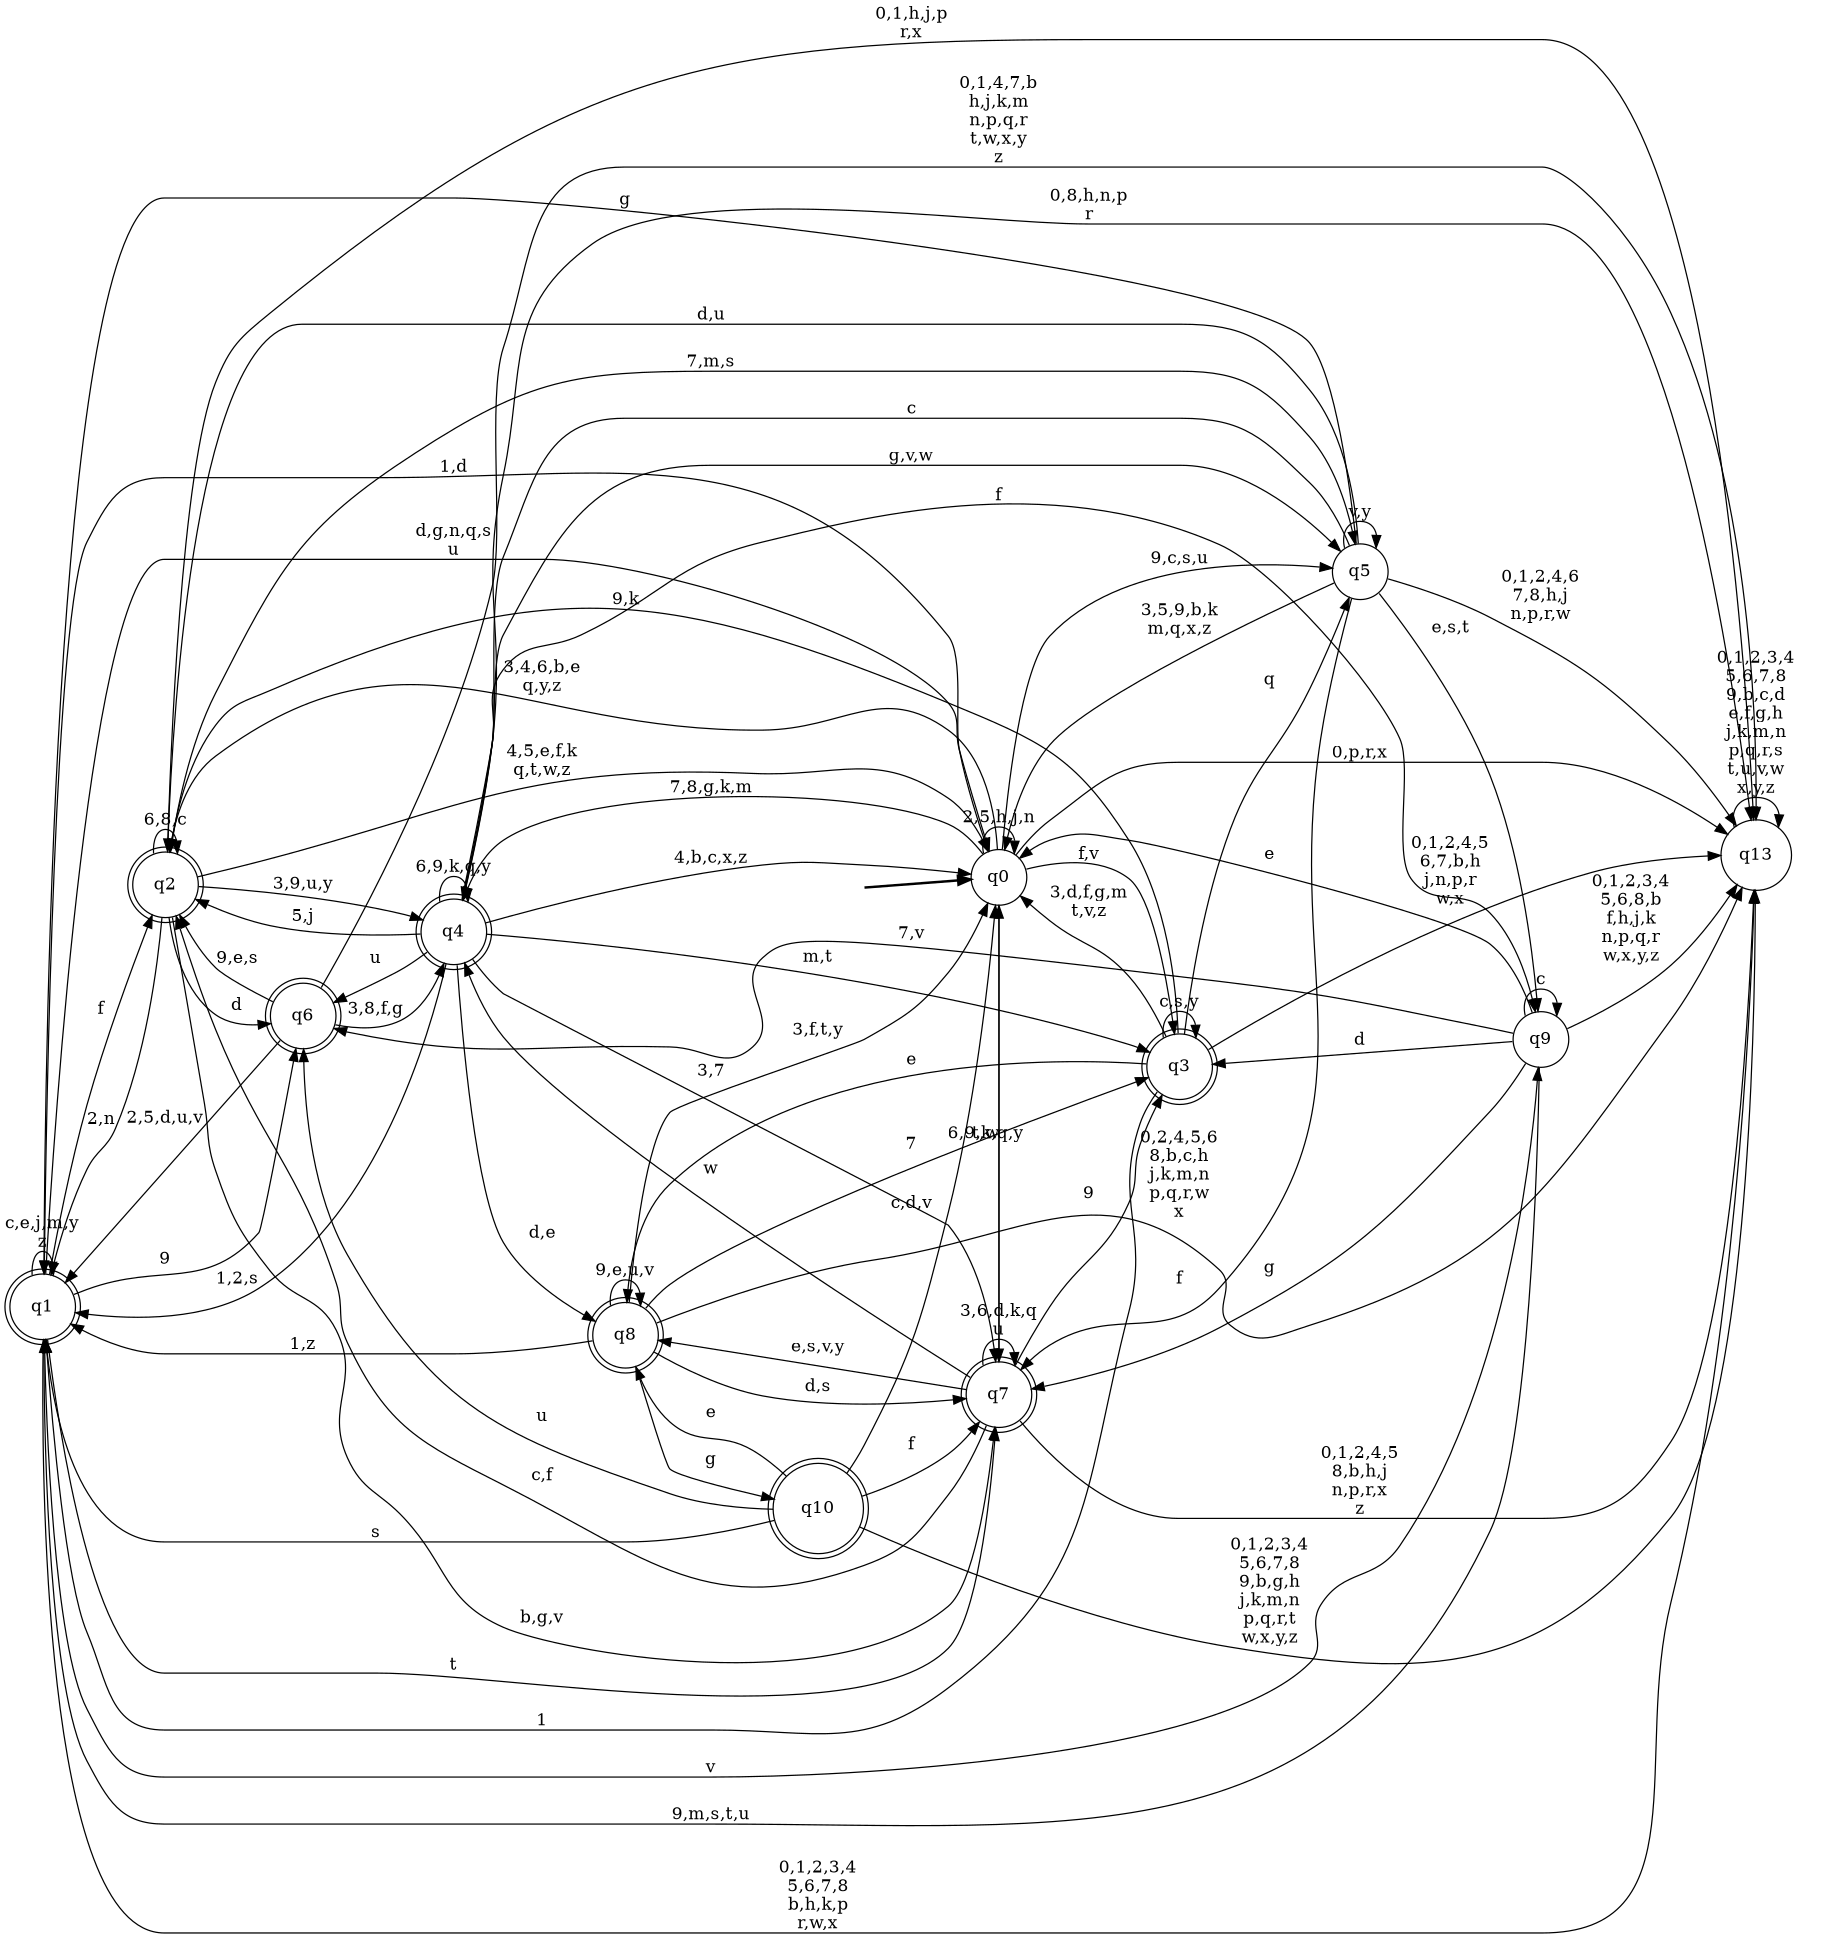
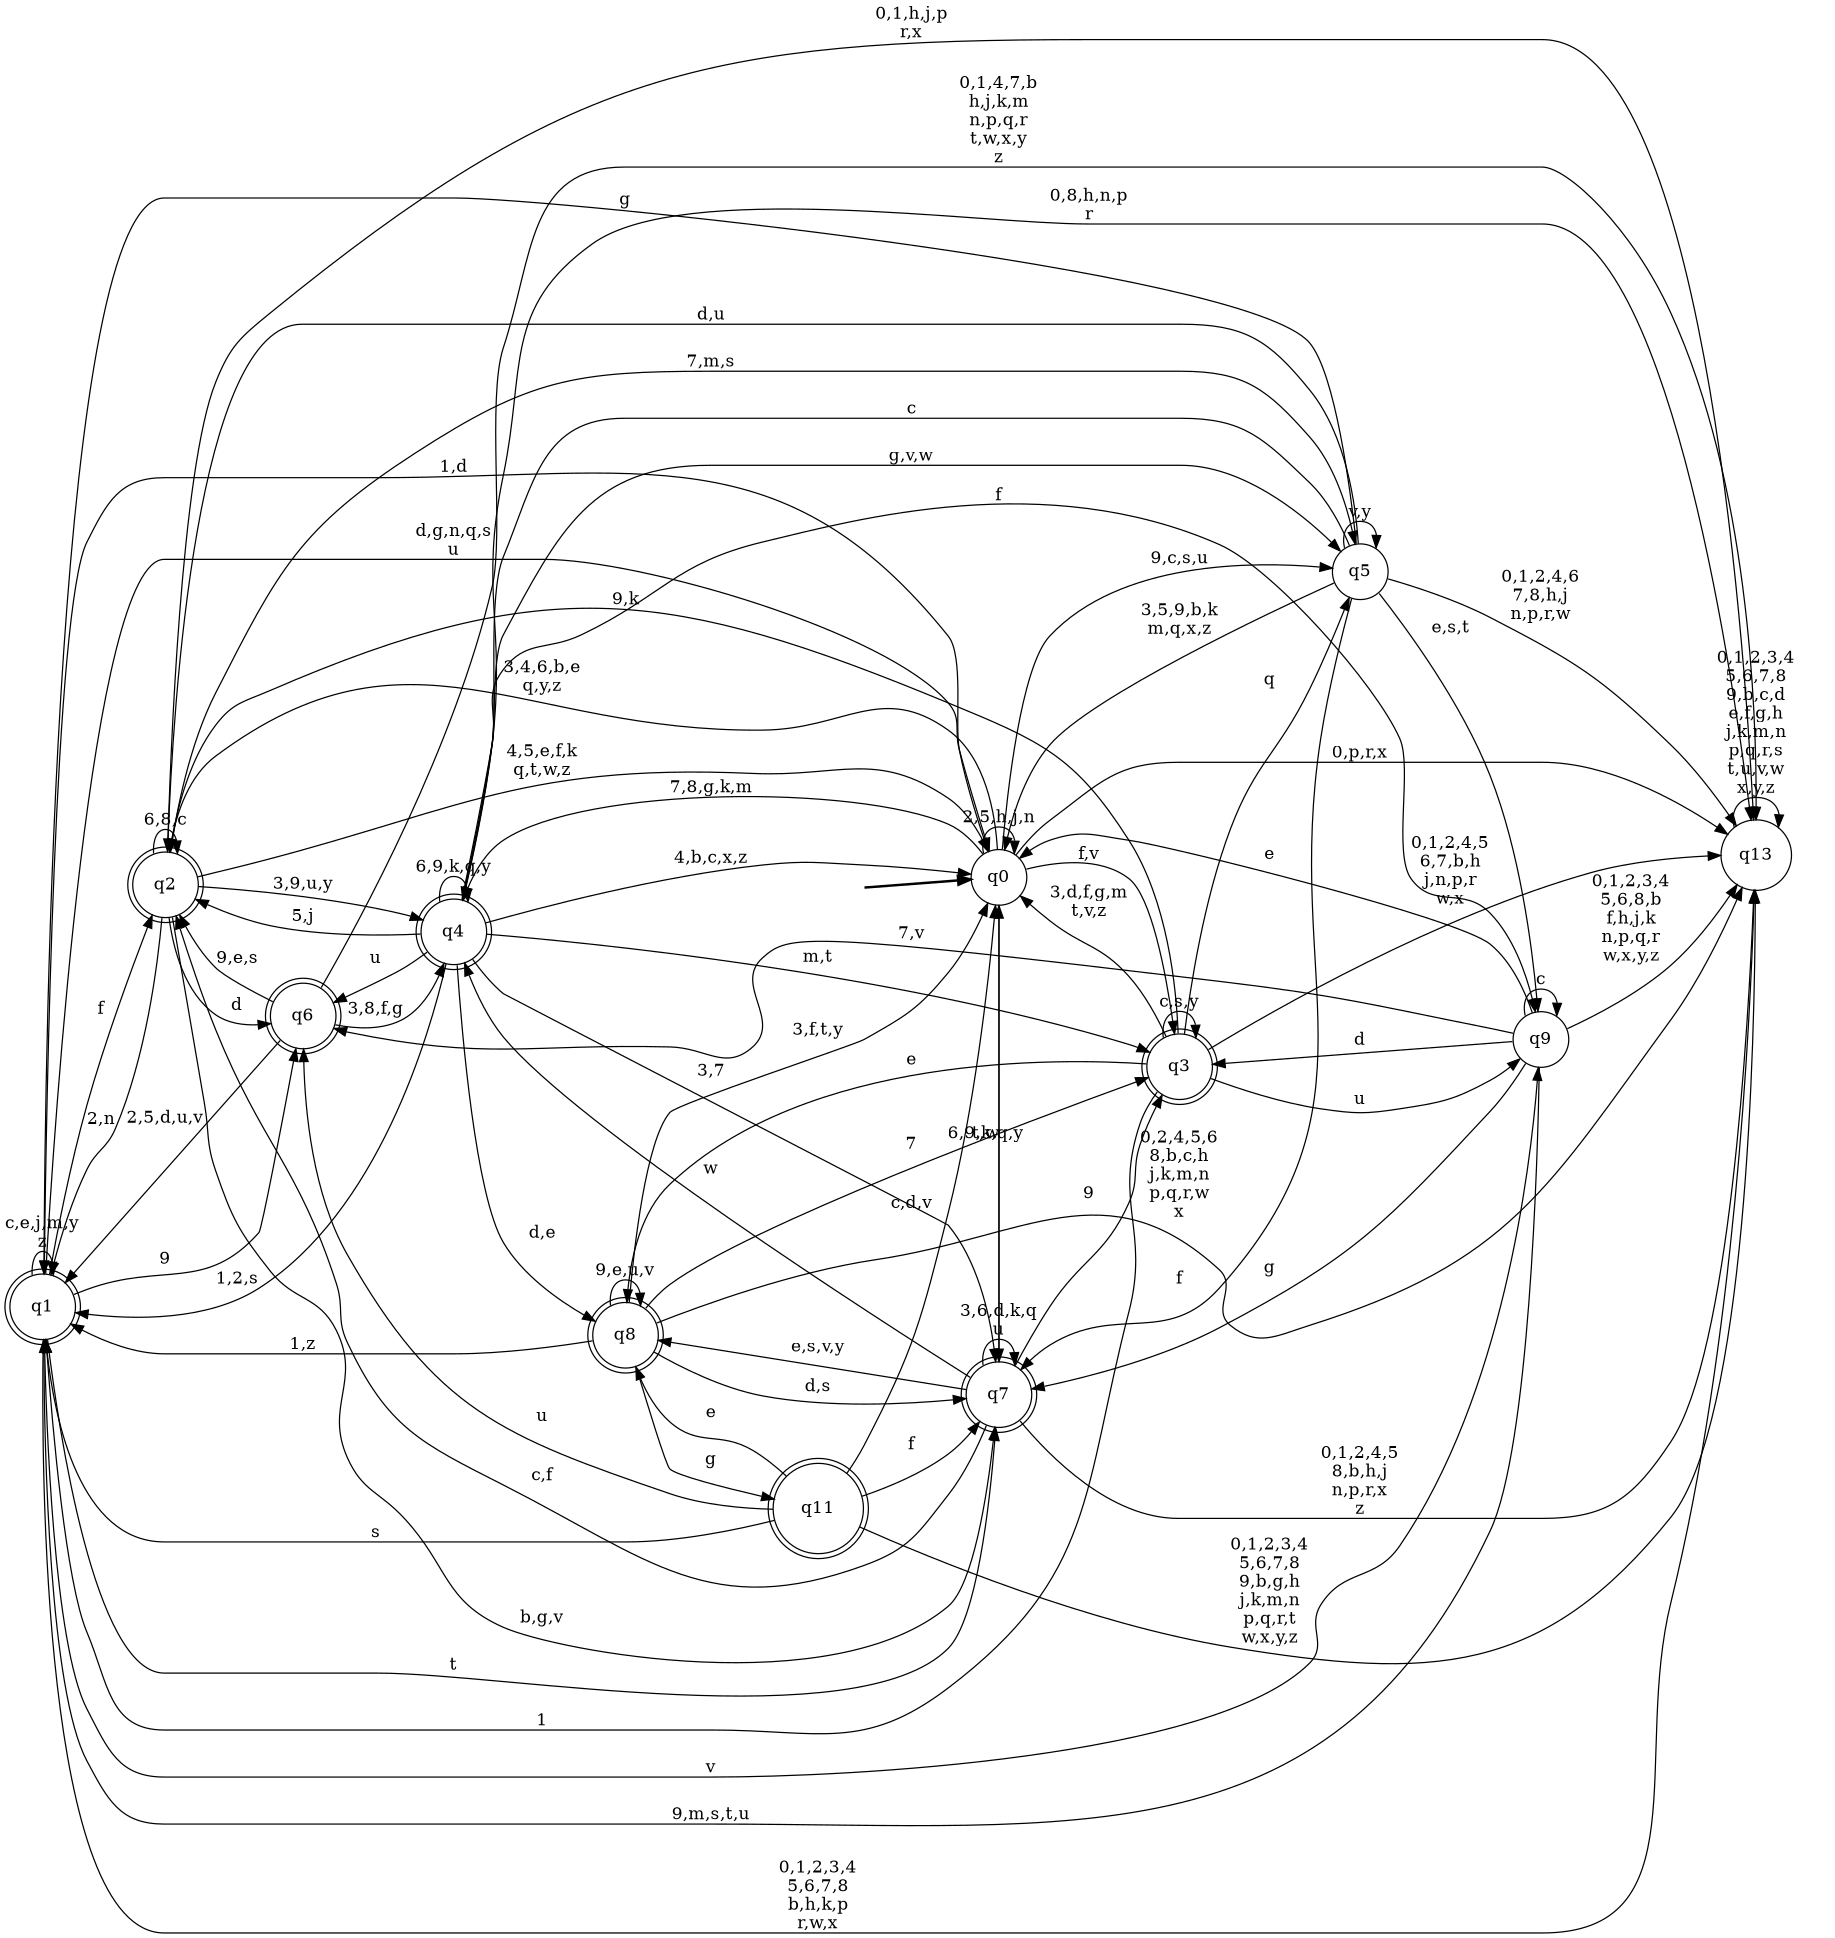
none -> (1363, 1113)
(818, 1509) -> (818, 1509)
